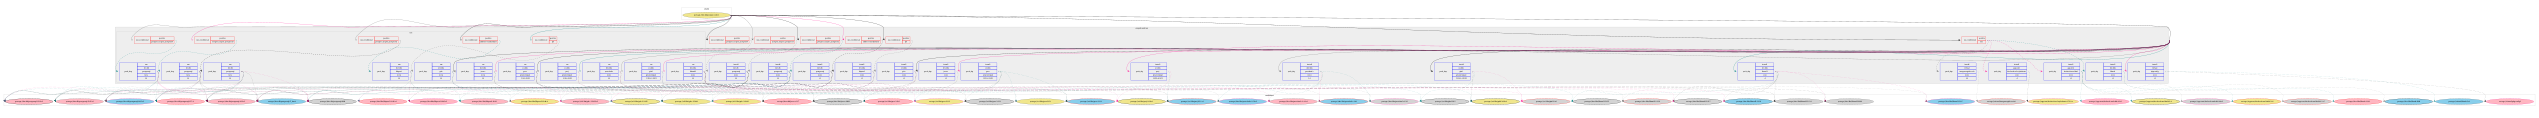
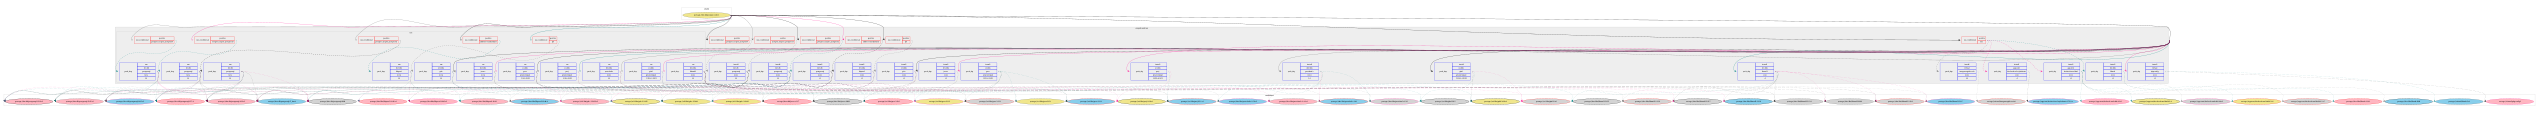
(535, 102) -> (535, 102)
(990, 102) -> (990, 102)
none -> (1900, 102)
(2053, 102) -> (2053, 102)
